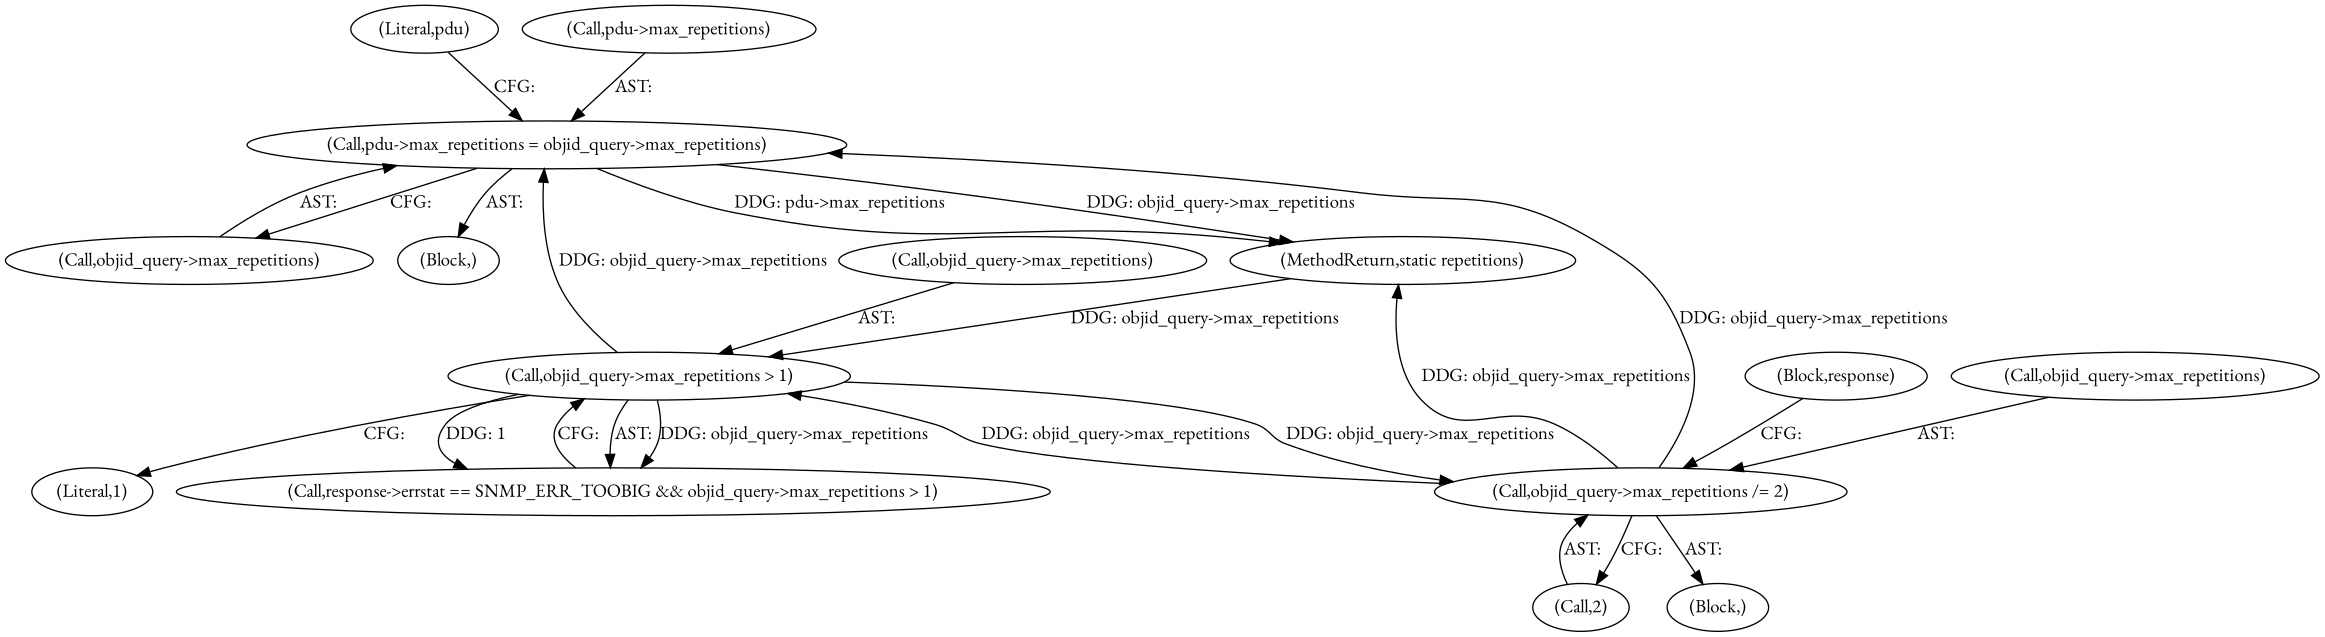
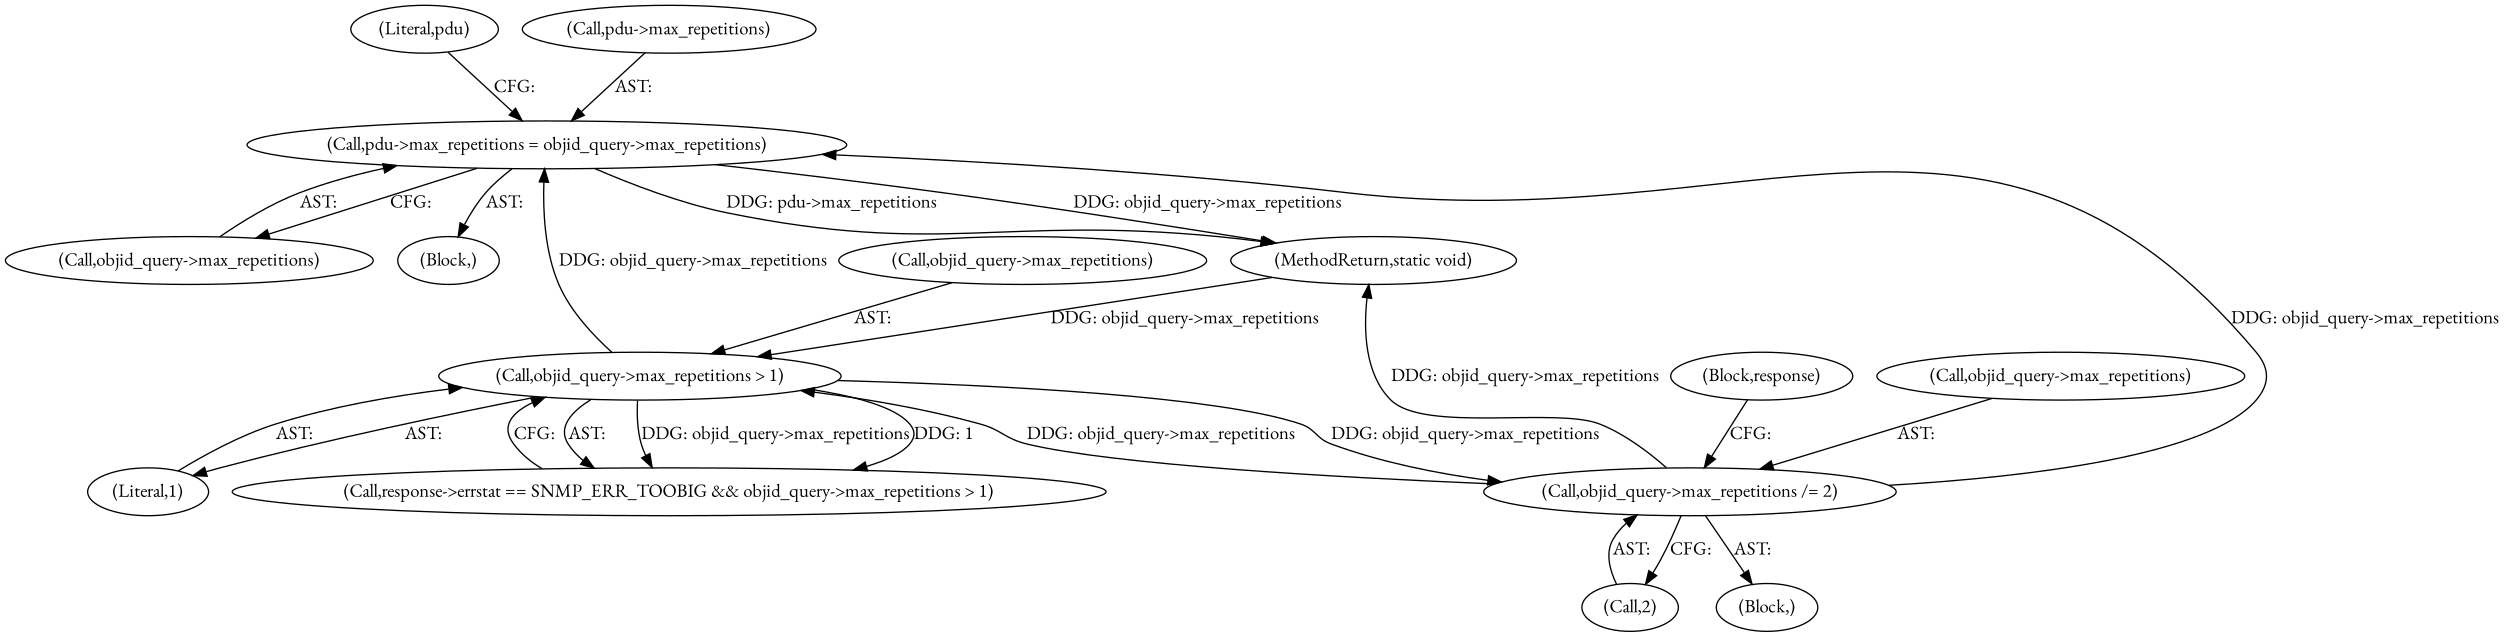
(1403, 261) -> (1374, 261)
none -> (309, 415)
(387, 434) -> (426, 434)
